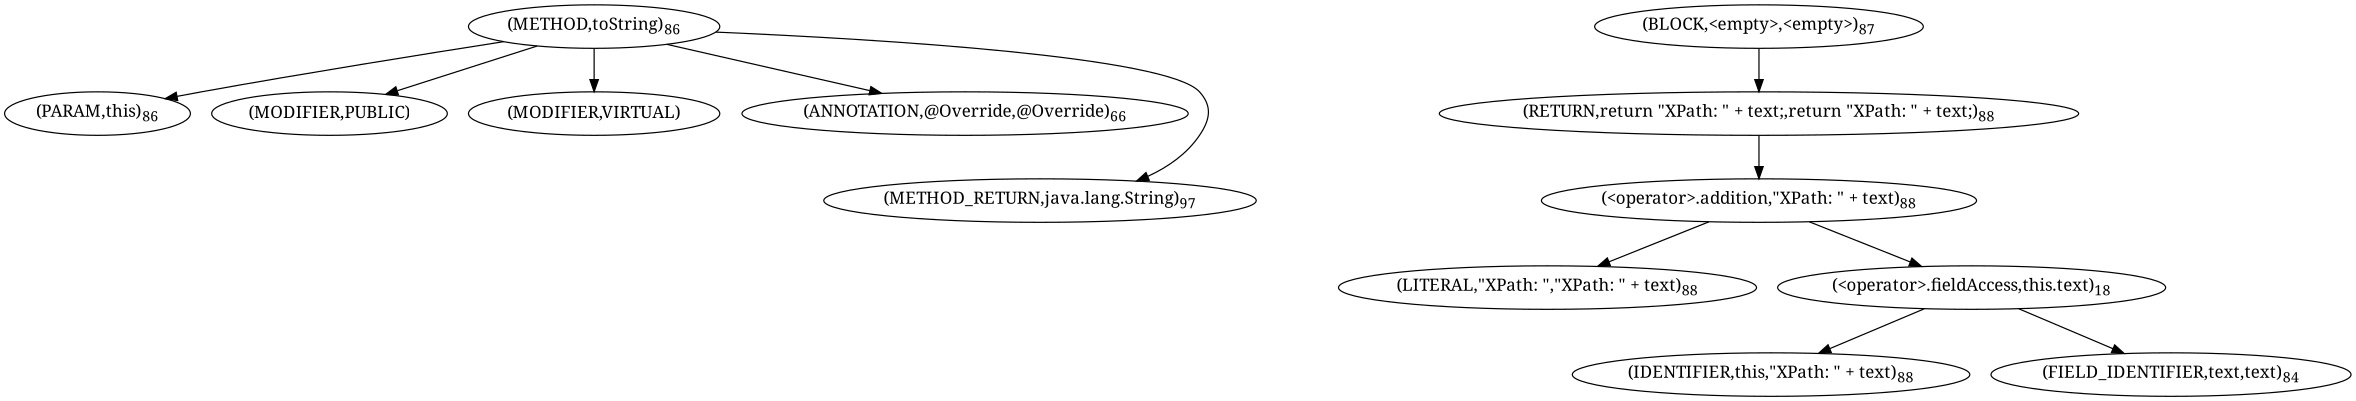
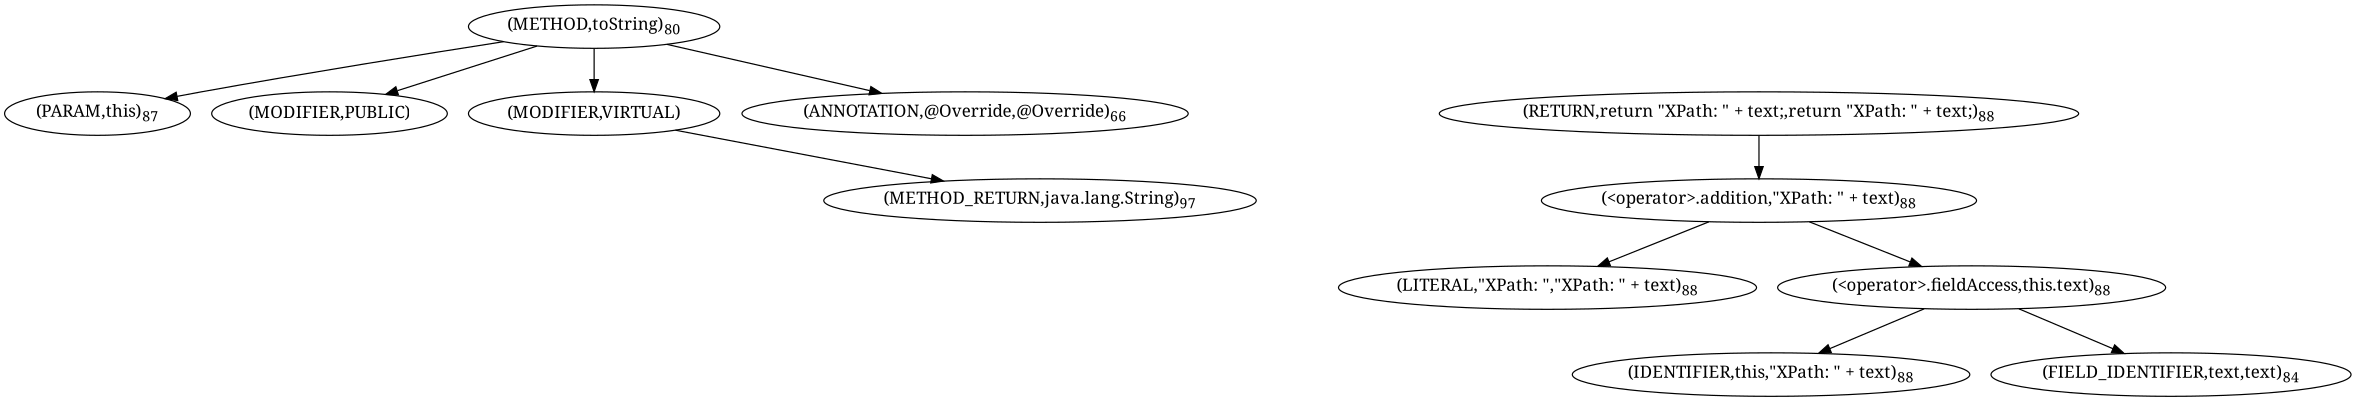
(673, 25) -> (673, 25)
(1759, 27) -> none
(1017, 52) -> (803, 154)
(151, 112) -> (151, 112)
(2103, 286) -> (2103, 286)
